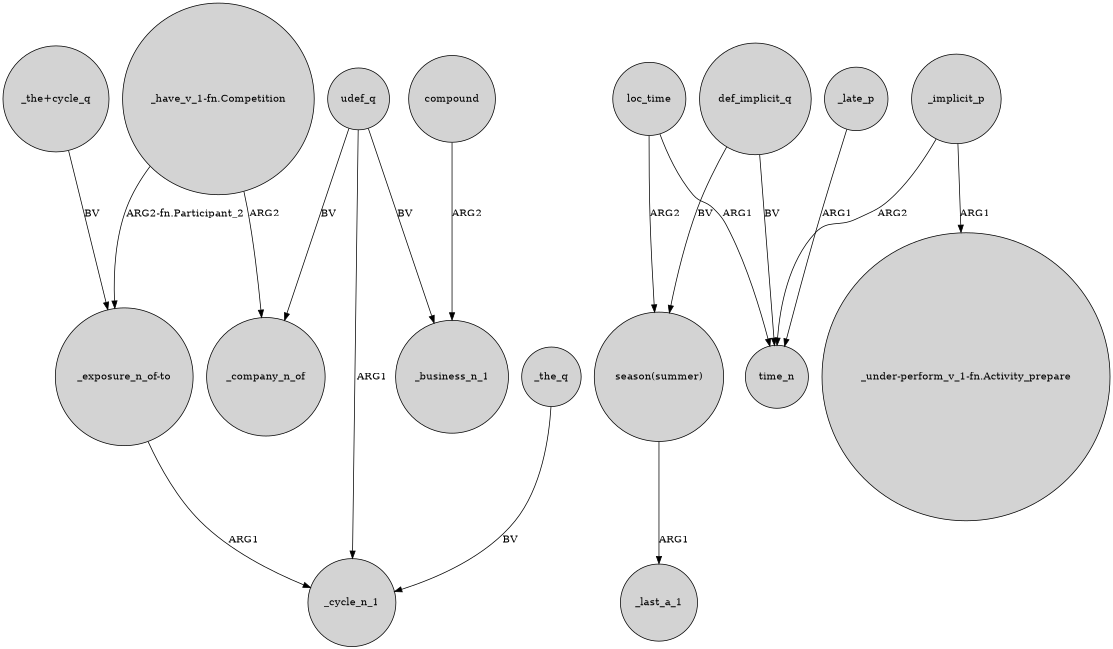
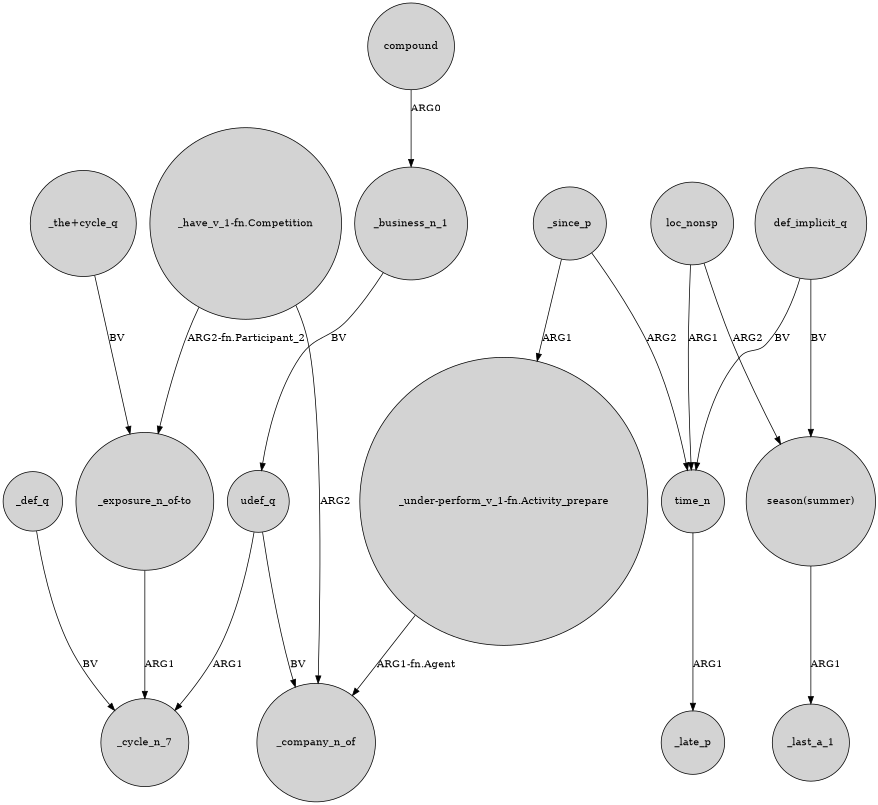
(649, 99) -> (692, 223)
(956, 99) -> (570, 223)
(467, 214) -> (426, 109)
(400, 222) -> (302, 354)
(818, 223) -> (693, 618)
(551, 377) -> (33, 501)
(352, 603) -> (145, 743)
none -> (386, 652)
